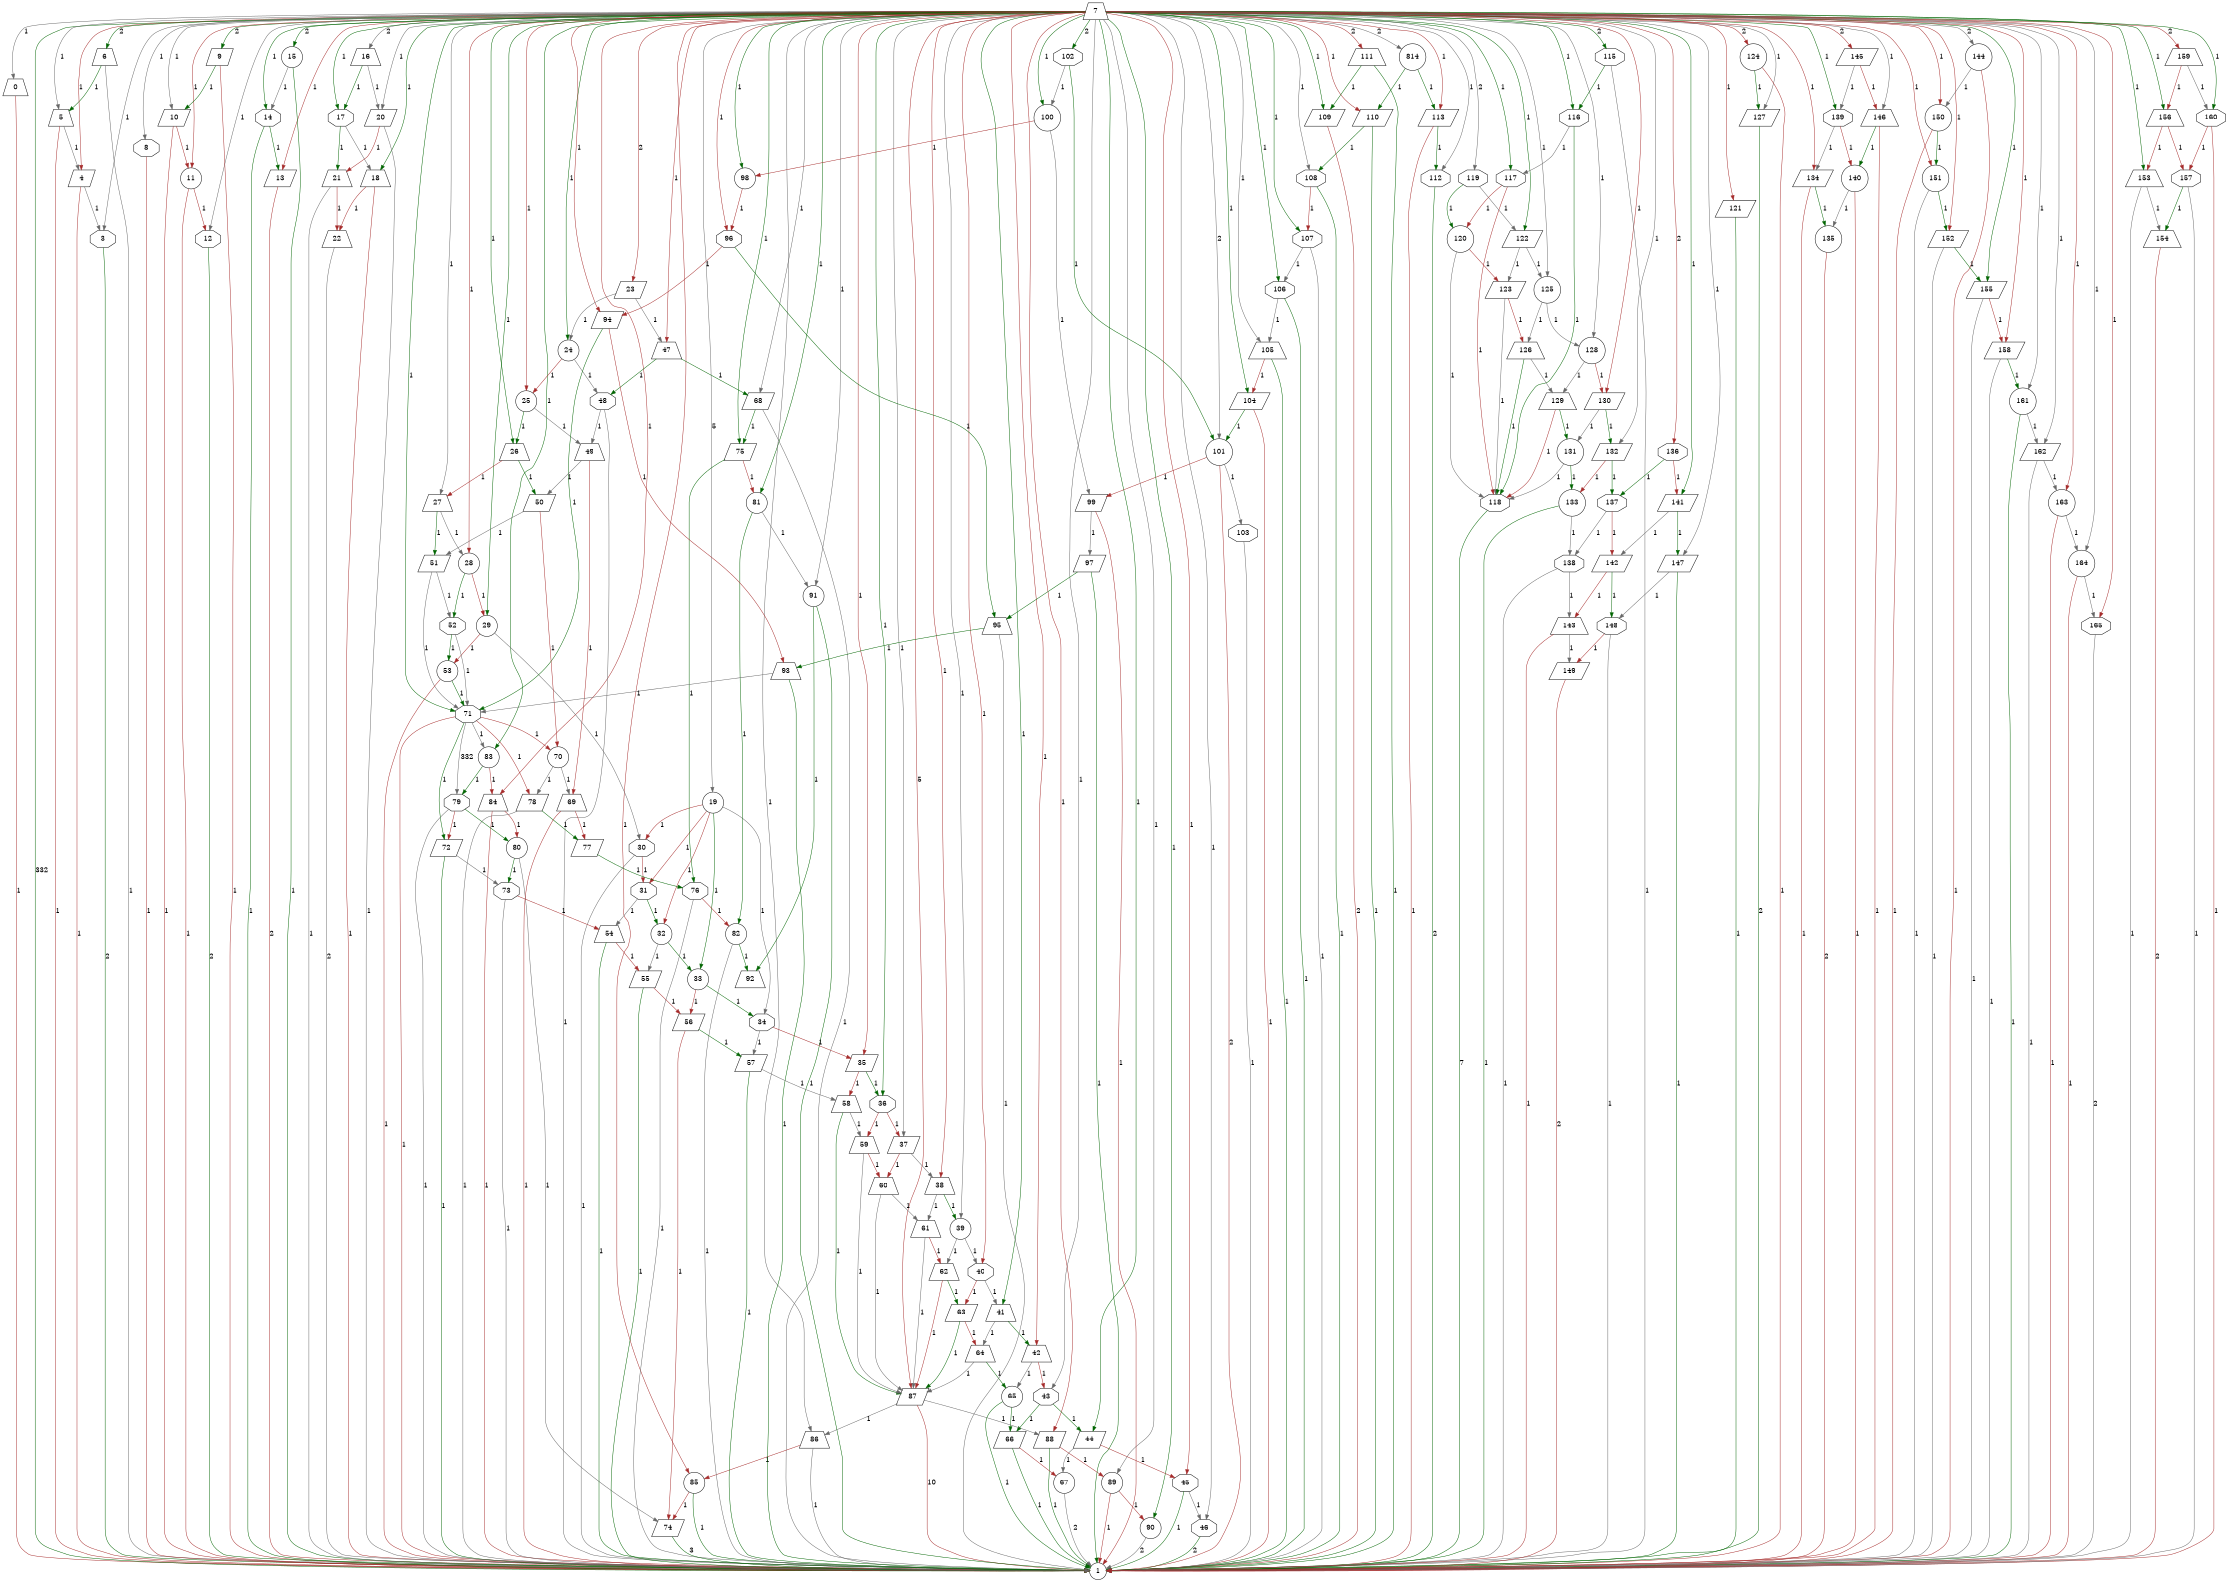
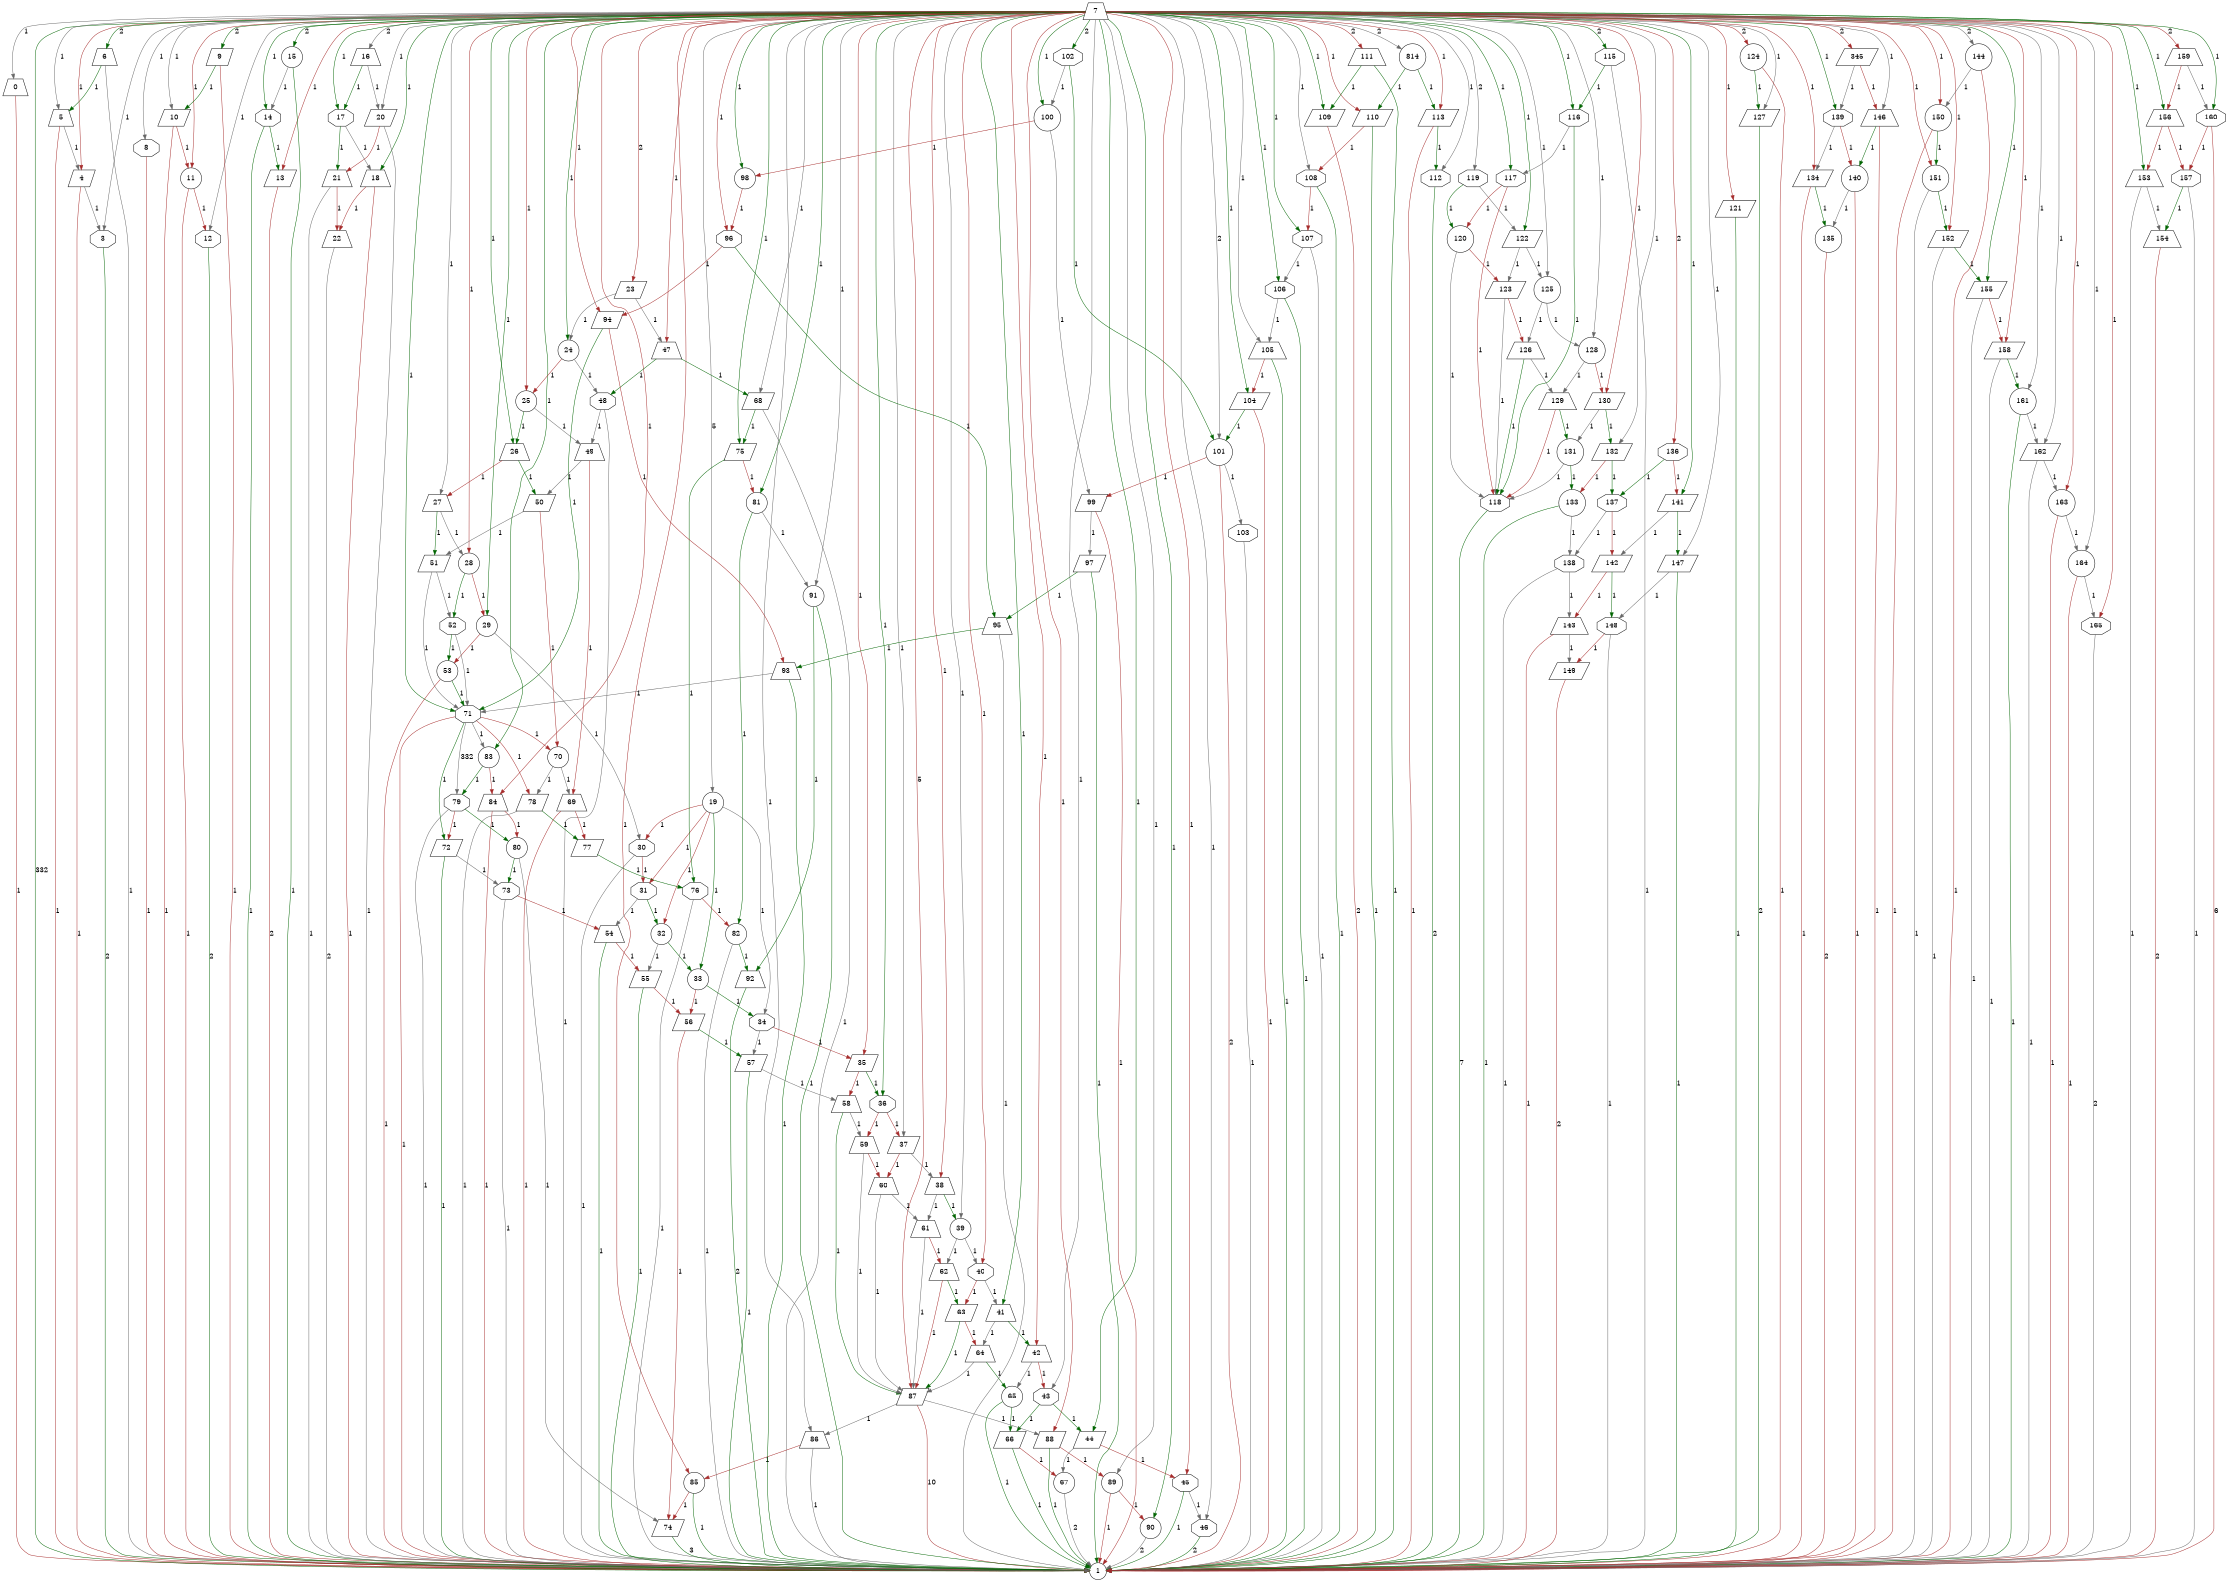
(1857, 57) -> (1857, 57)
(1343, 147) -> (1343, 147)
(2216, 911) -> (2216, 911)
none -> (751, 1430)
